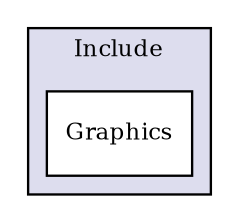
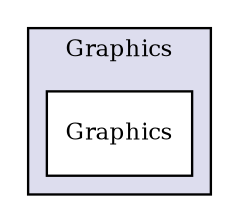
(119, 50) -> (119, 50)
